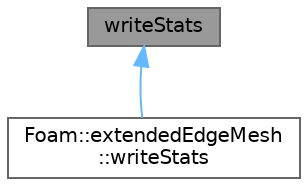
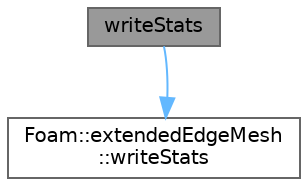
(141, 92) -> (167, 72)
